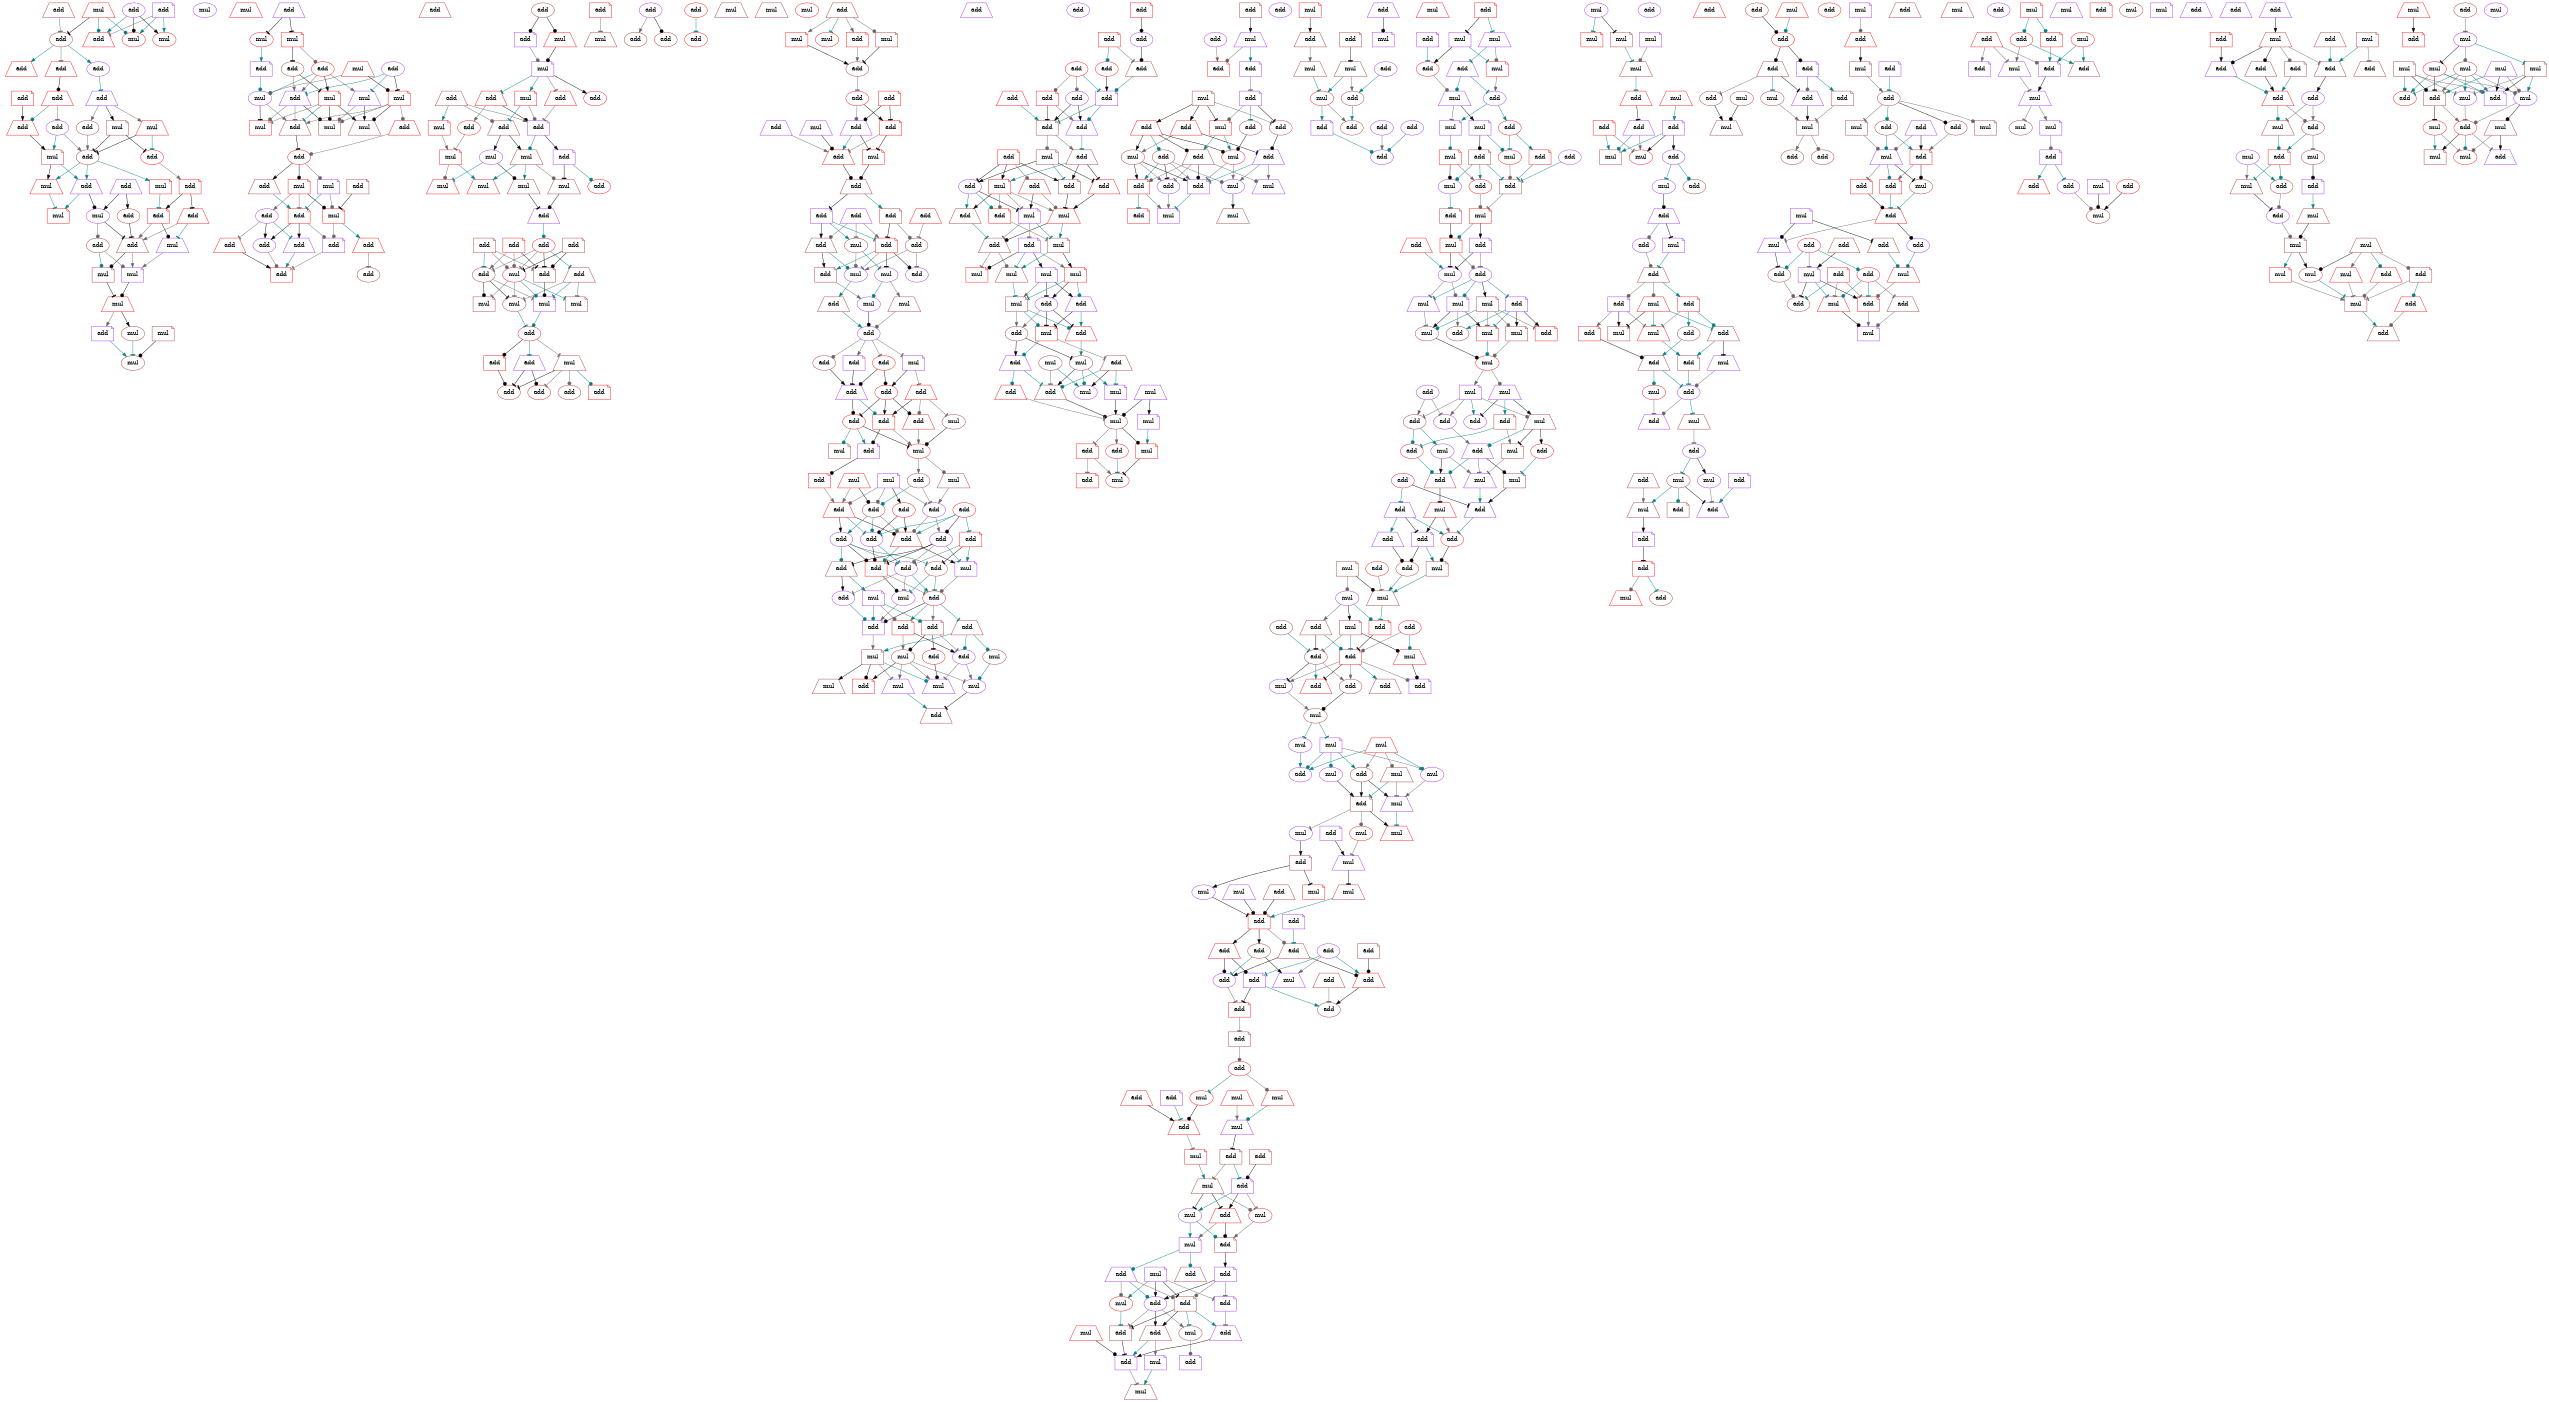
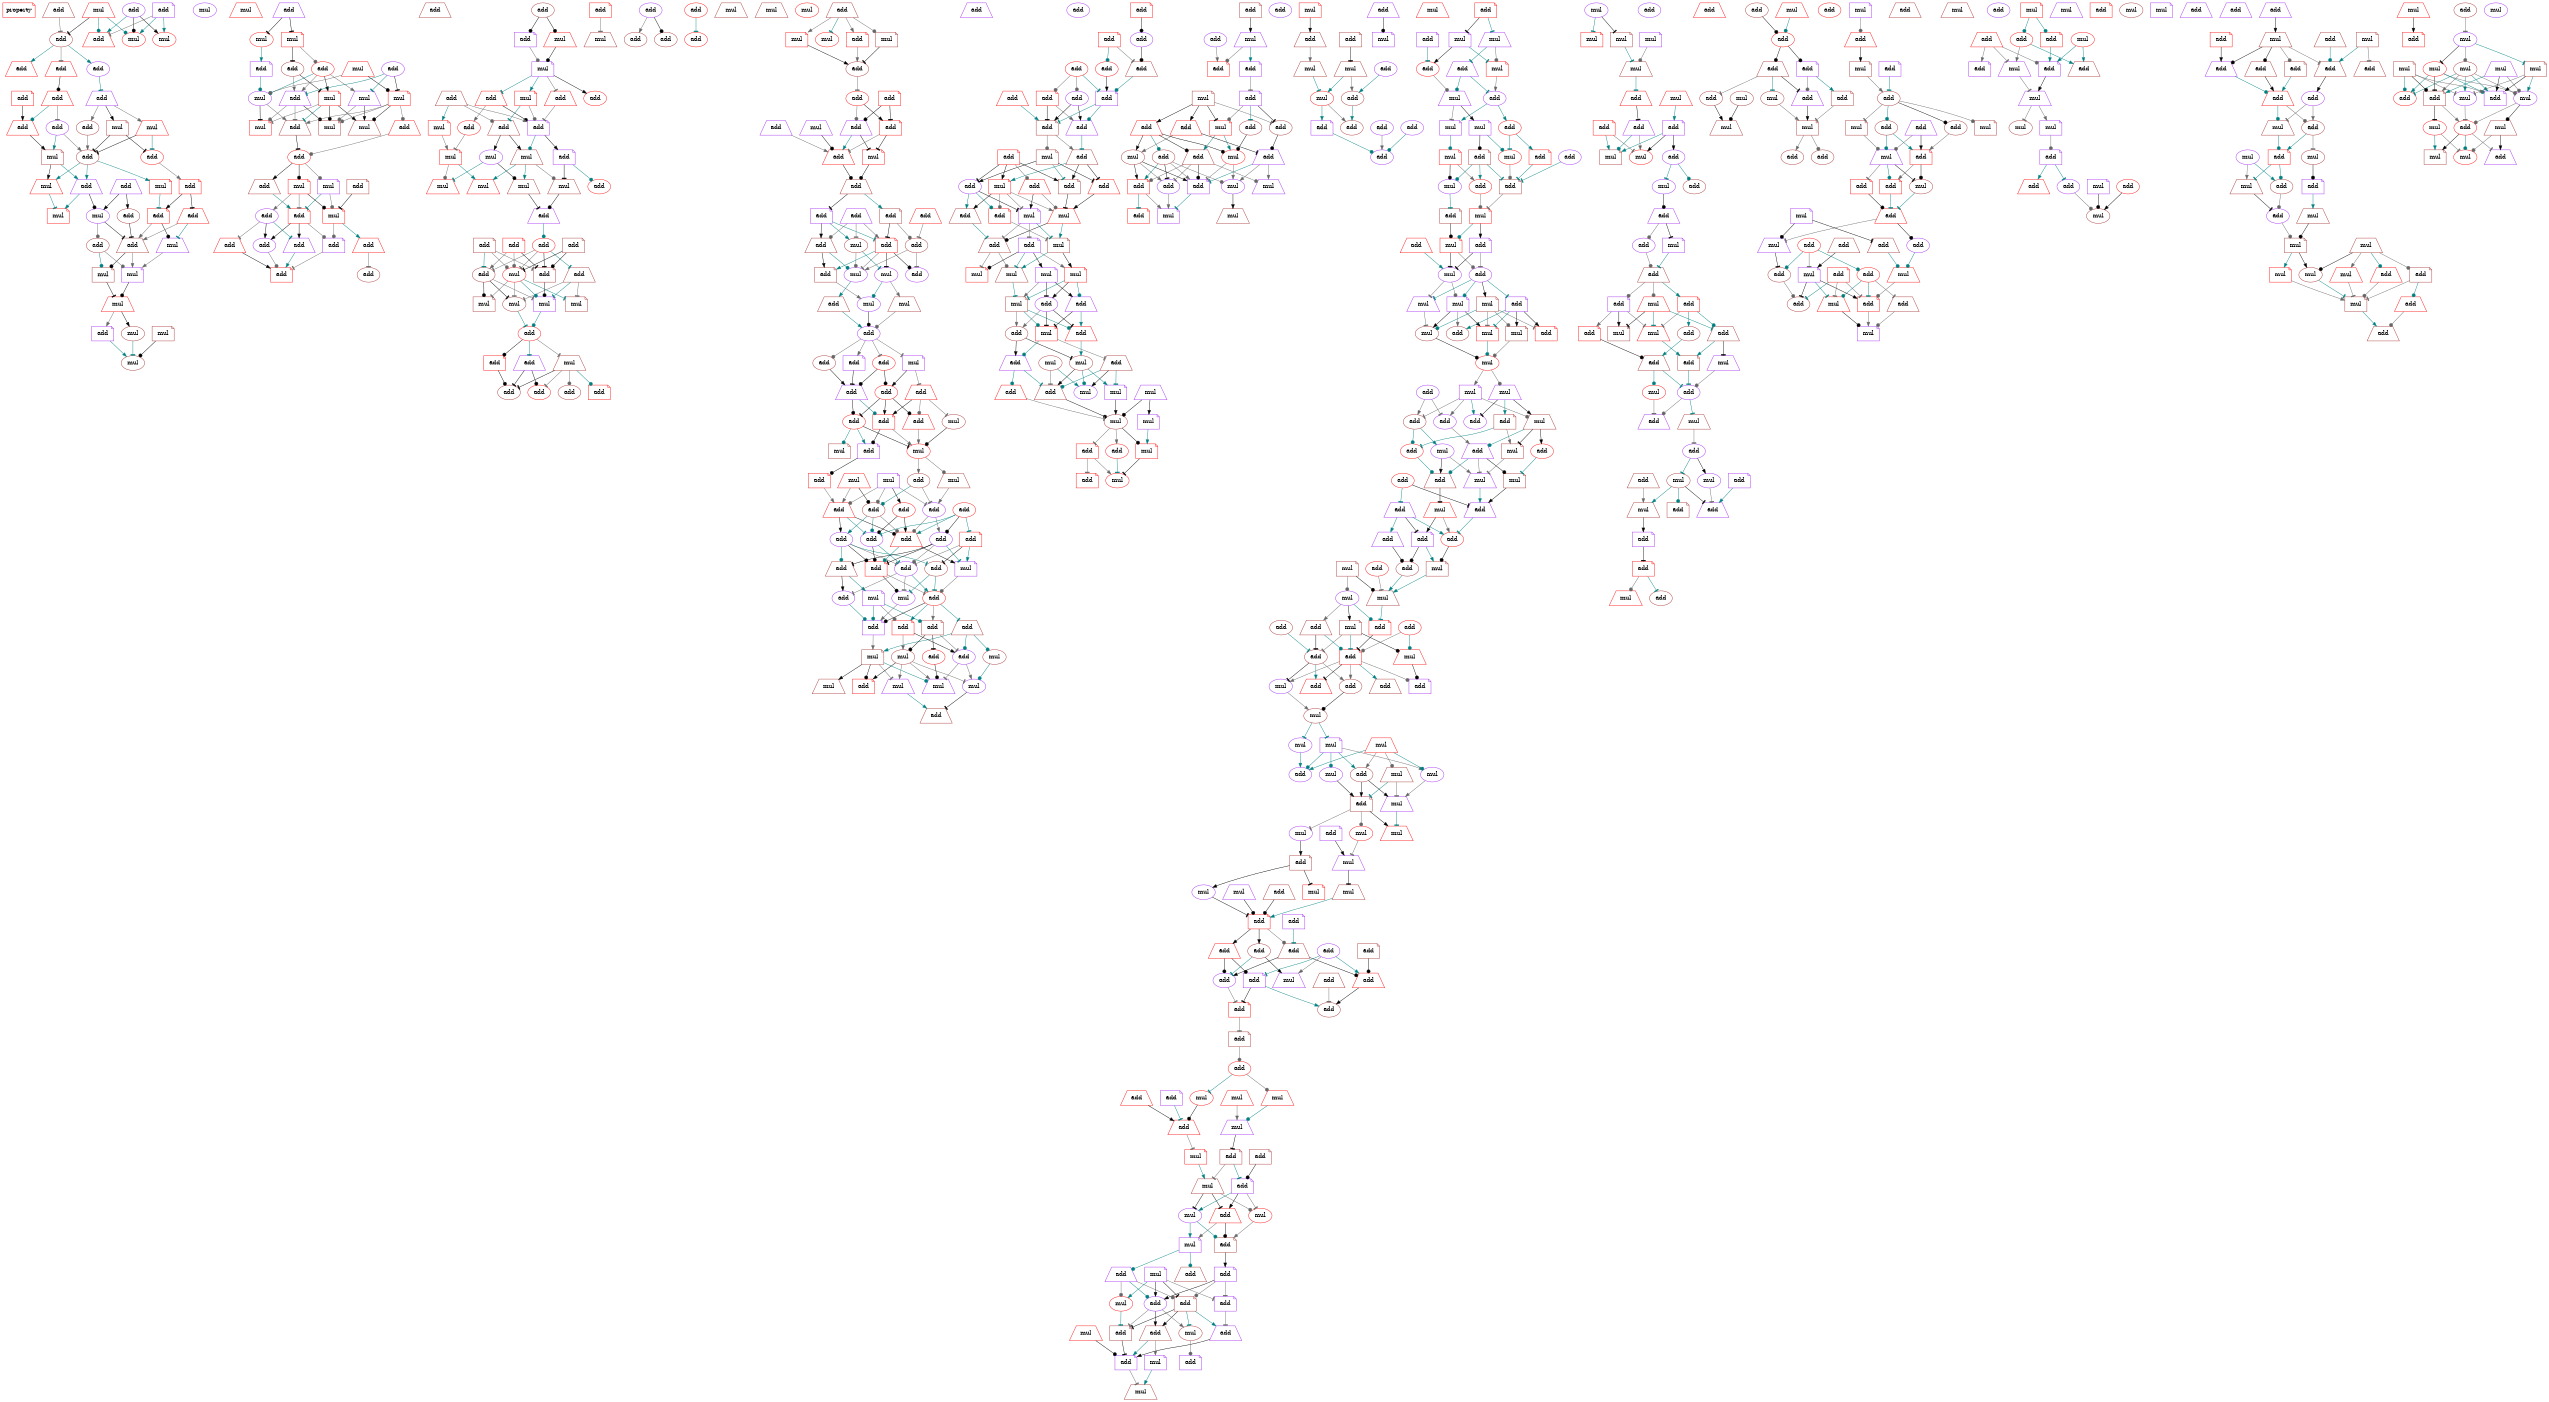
none -> (19, 10)
